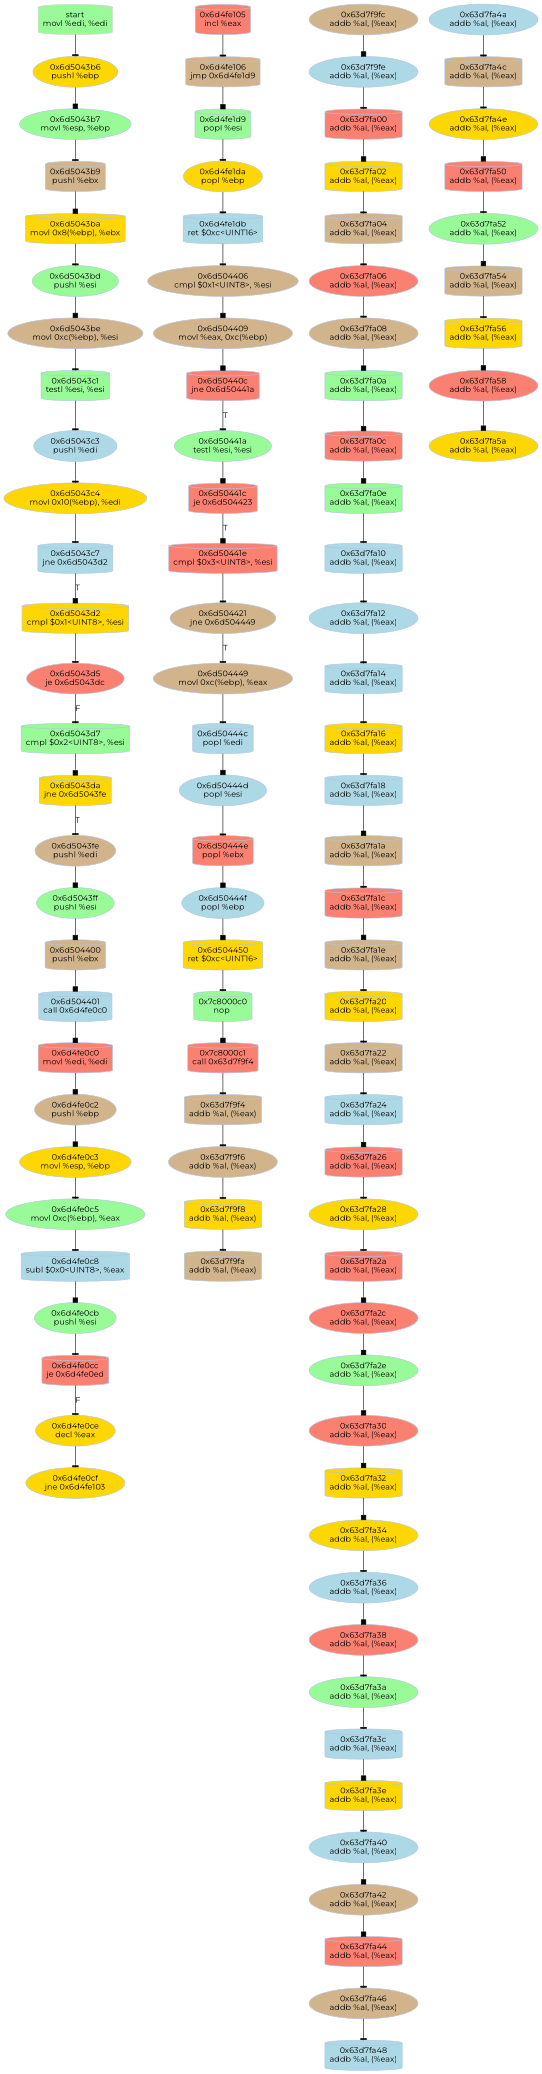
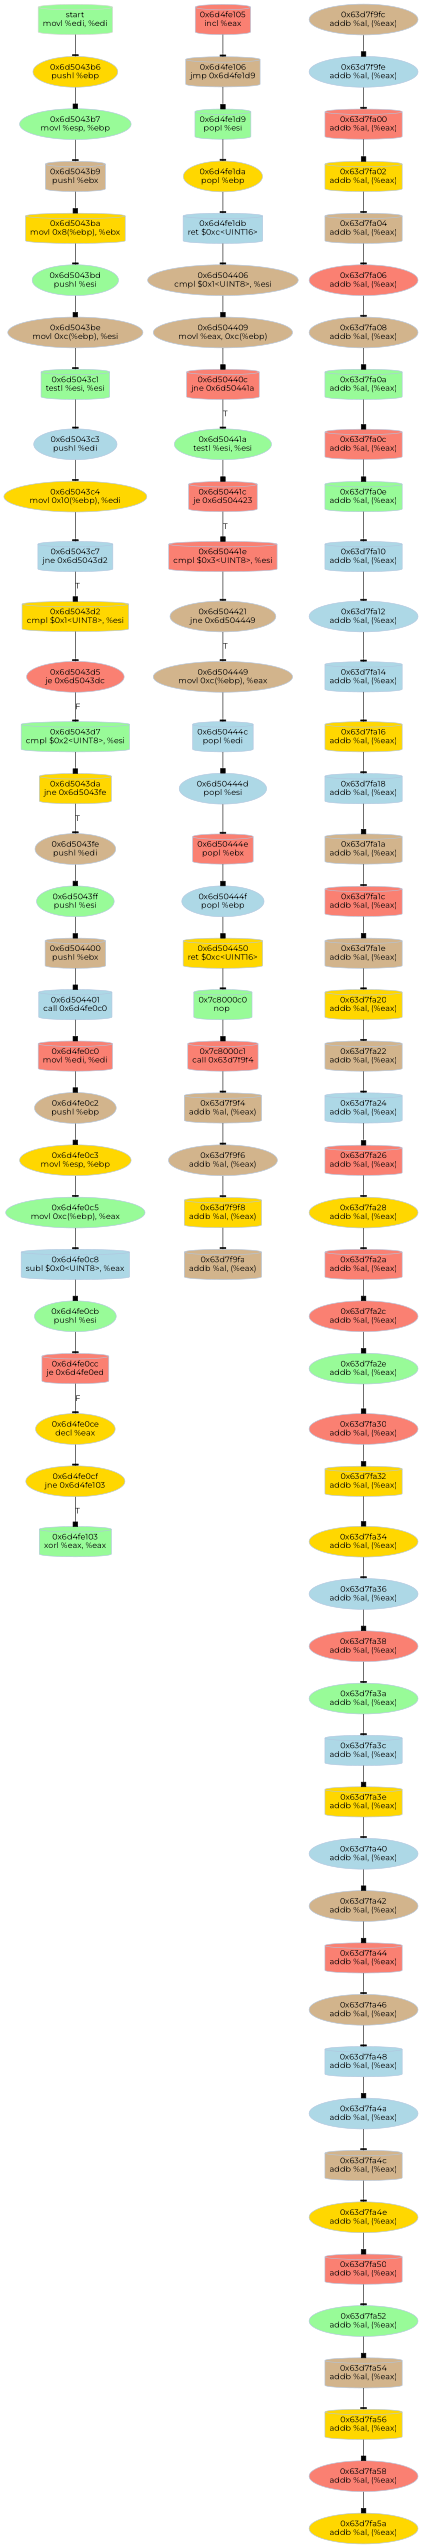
none -> (75, 1542)
none -> (364, 2085)
